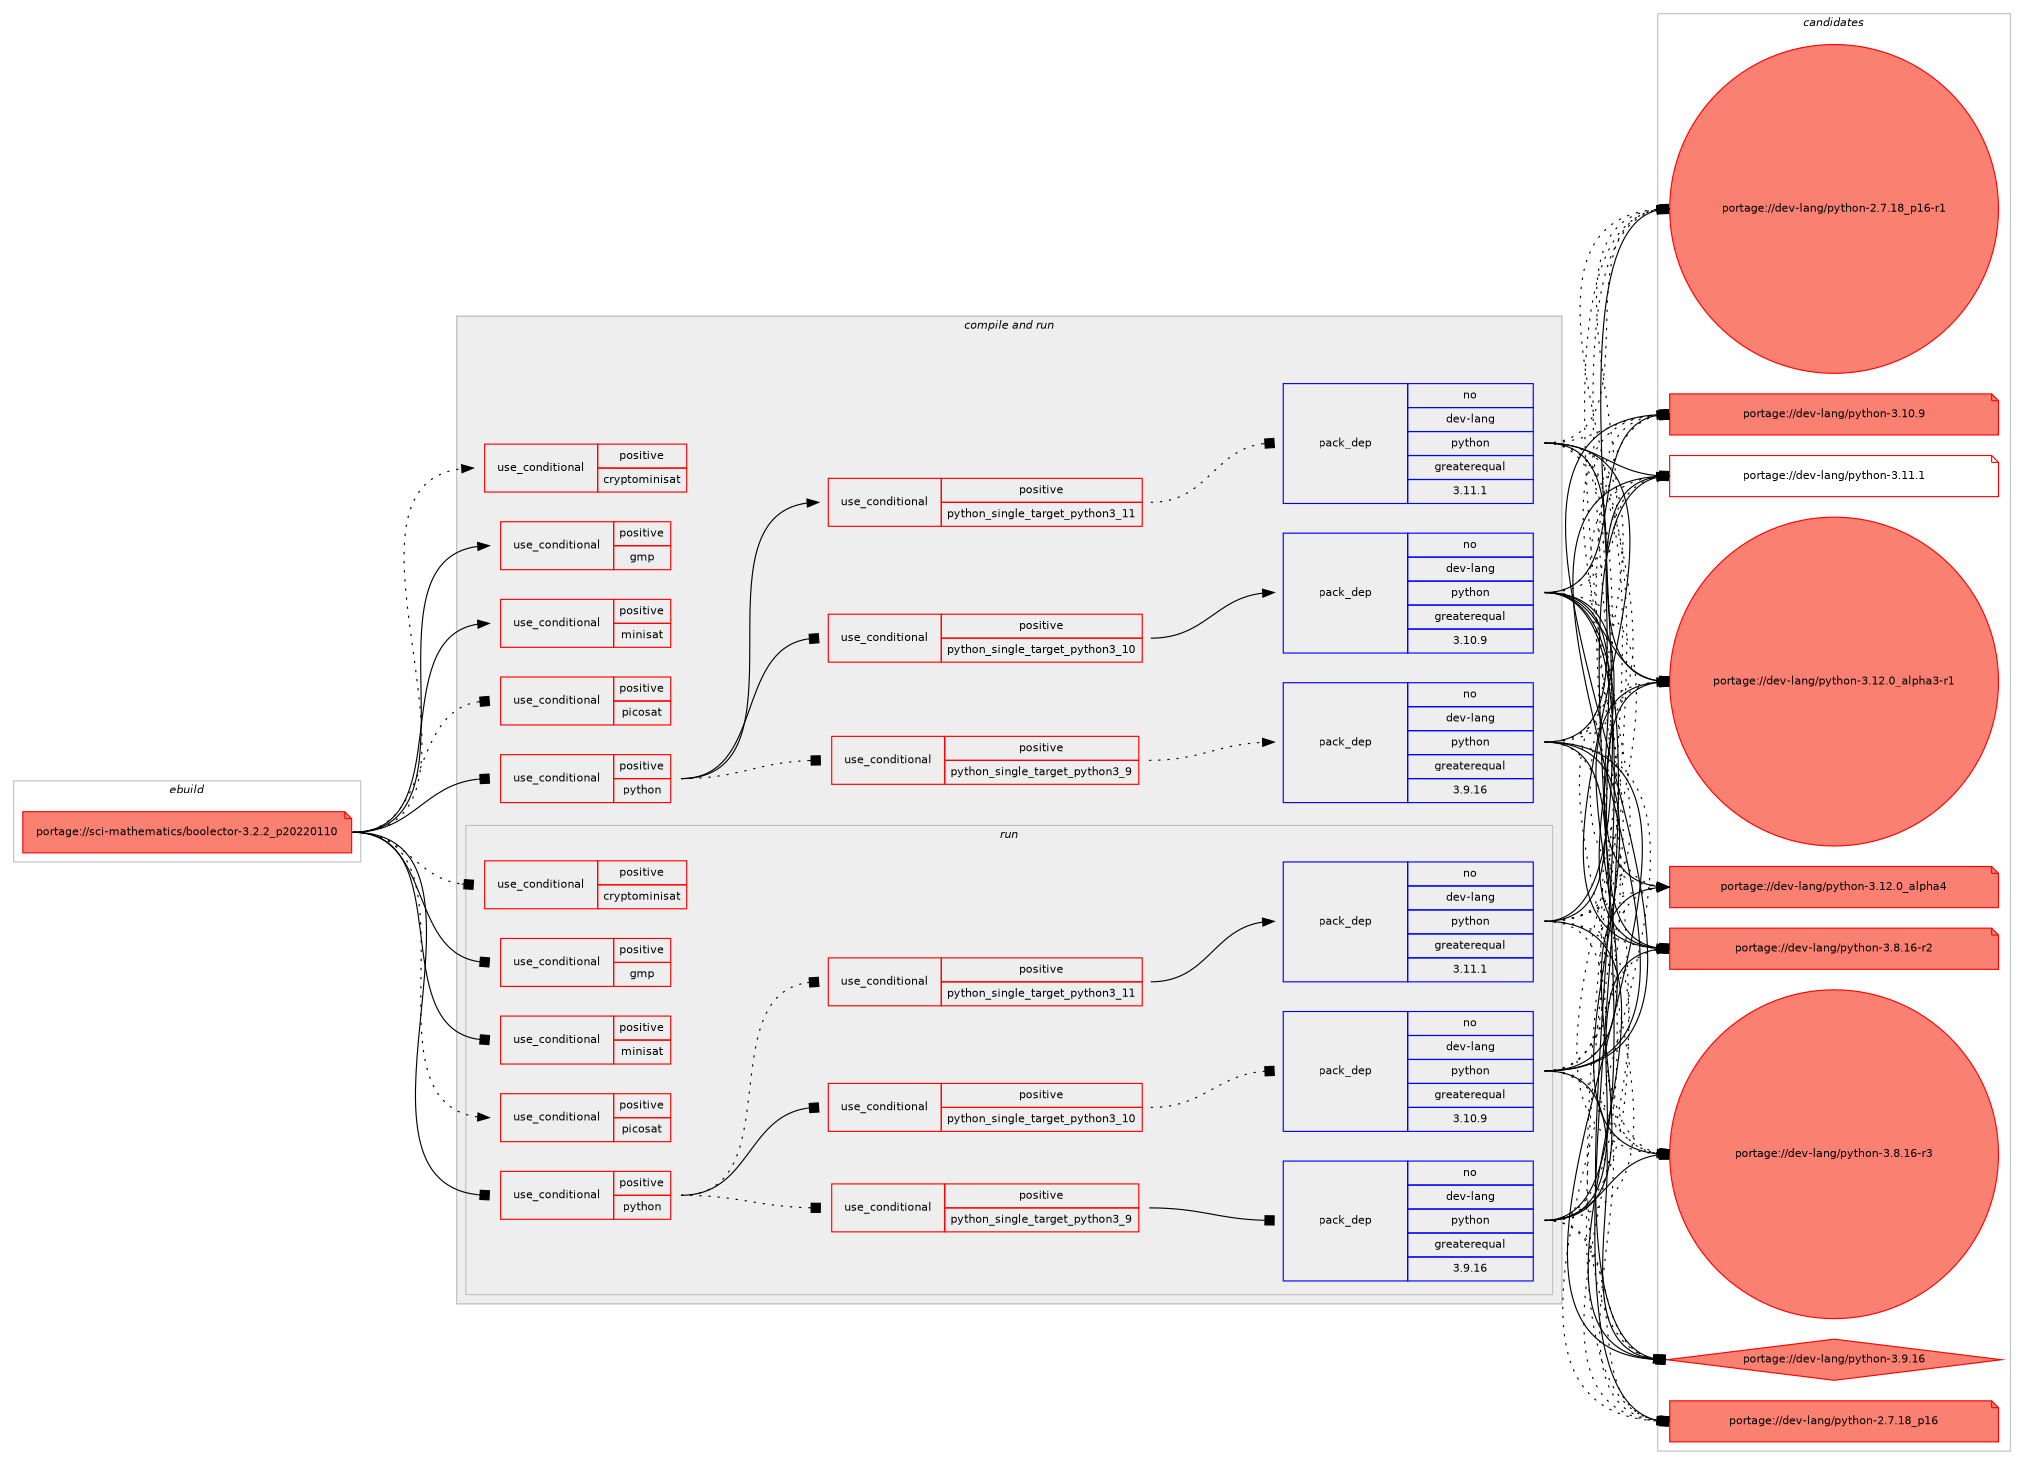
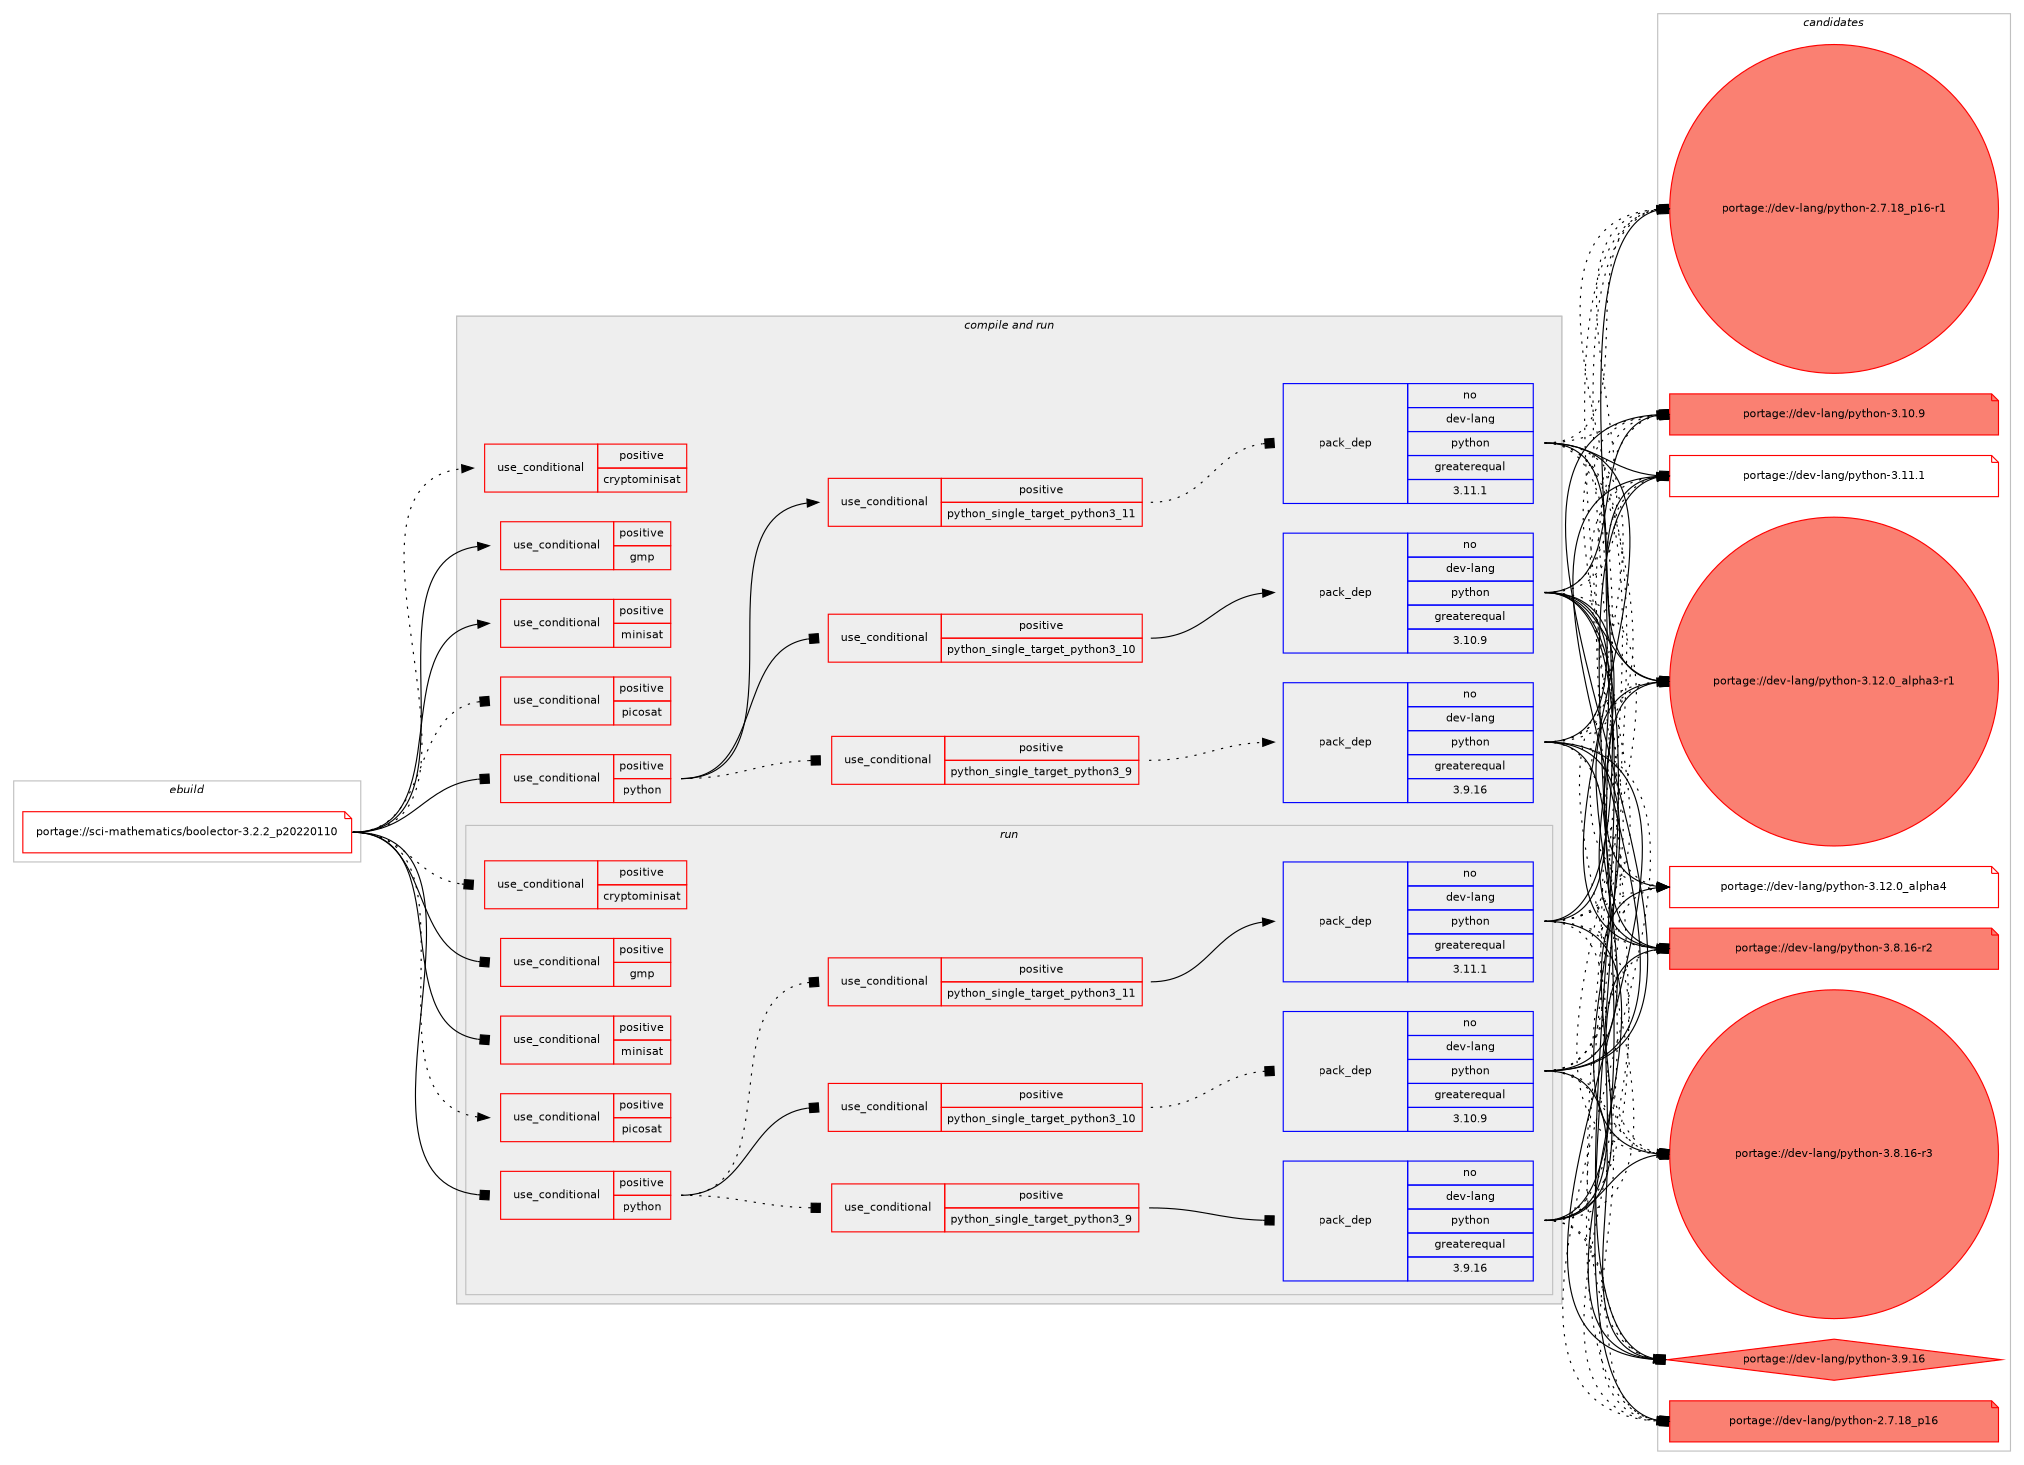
(187, 832) -> (187, 832)
(1834, 887) -> (1834, 887)
